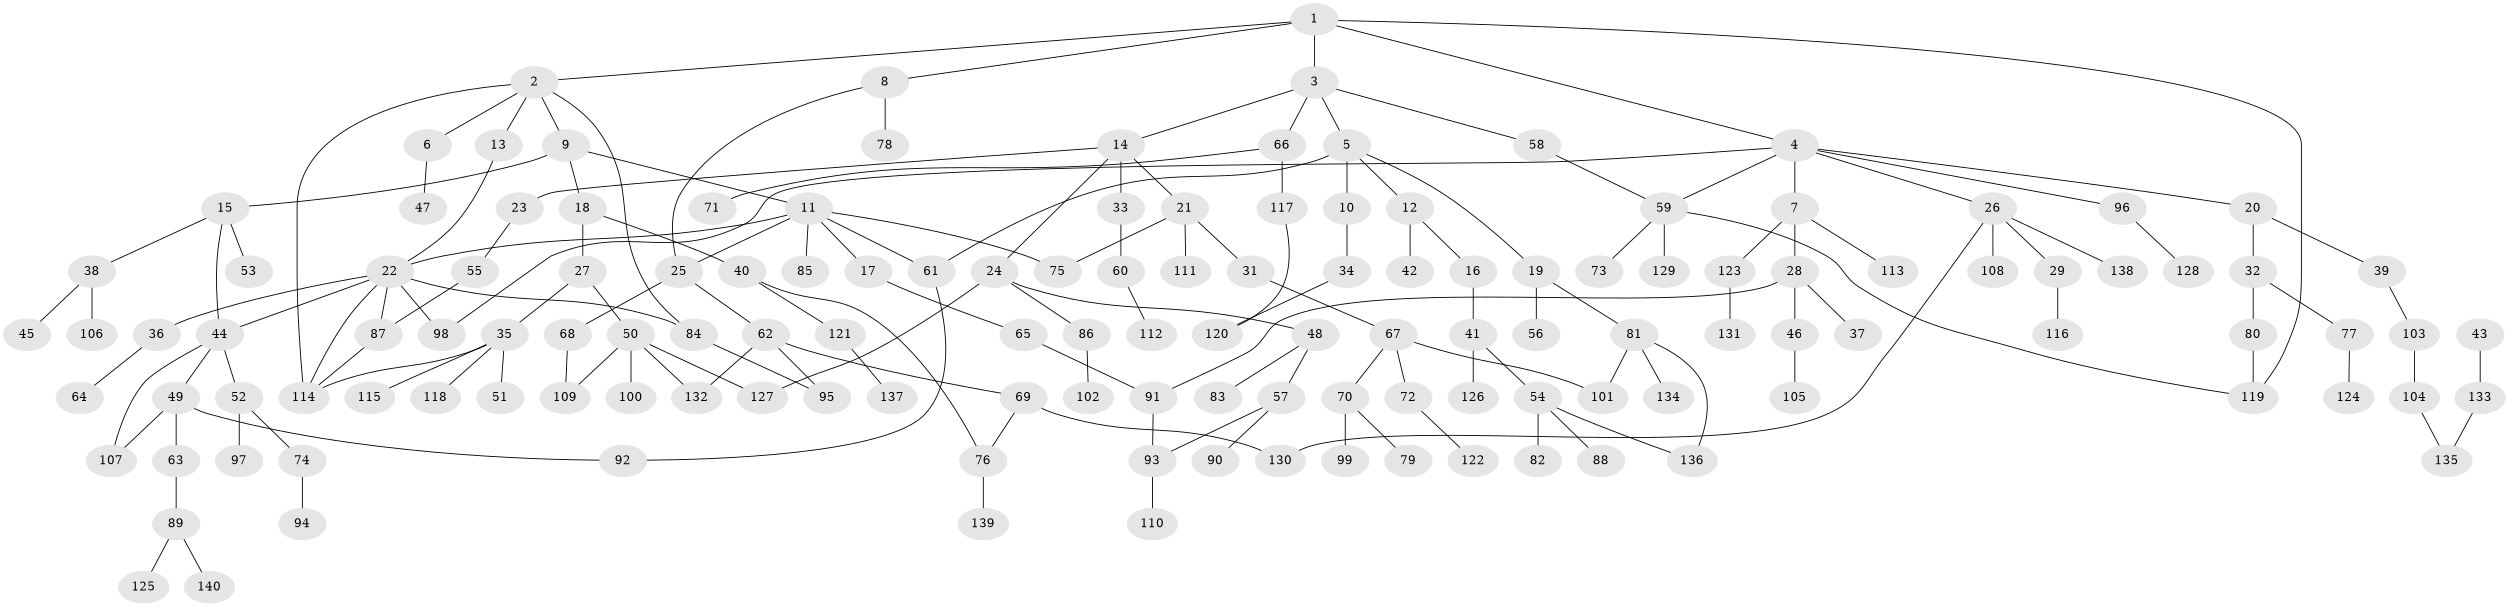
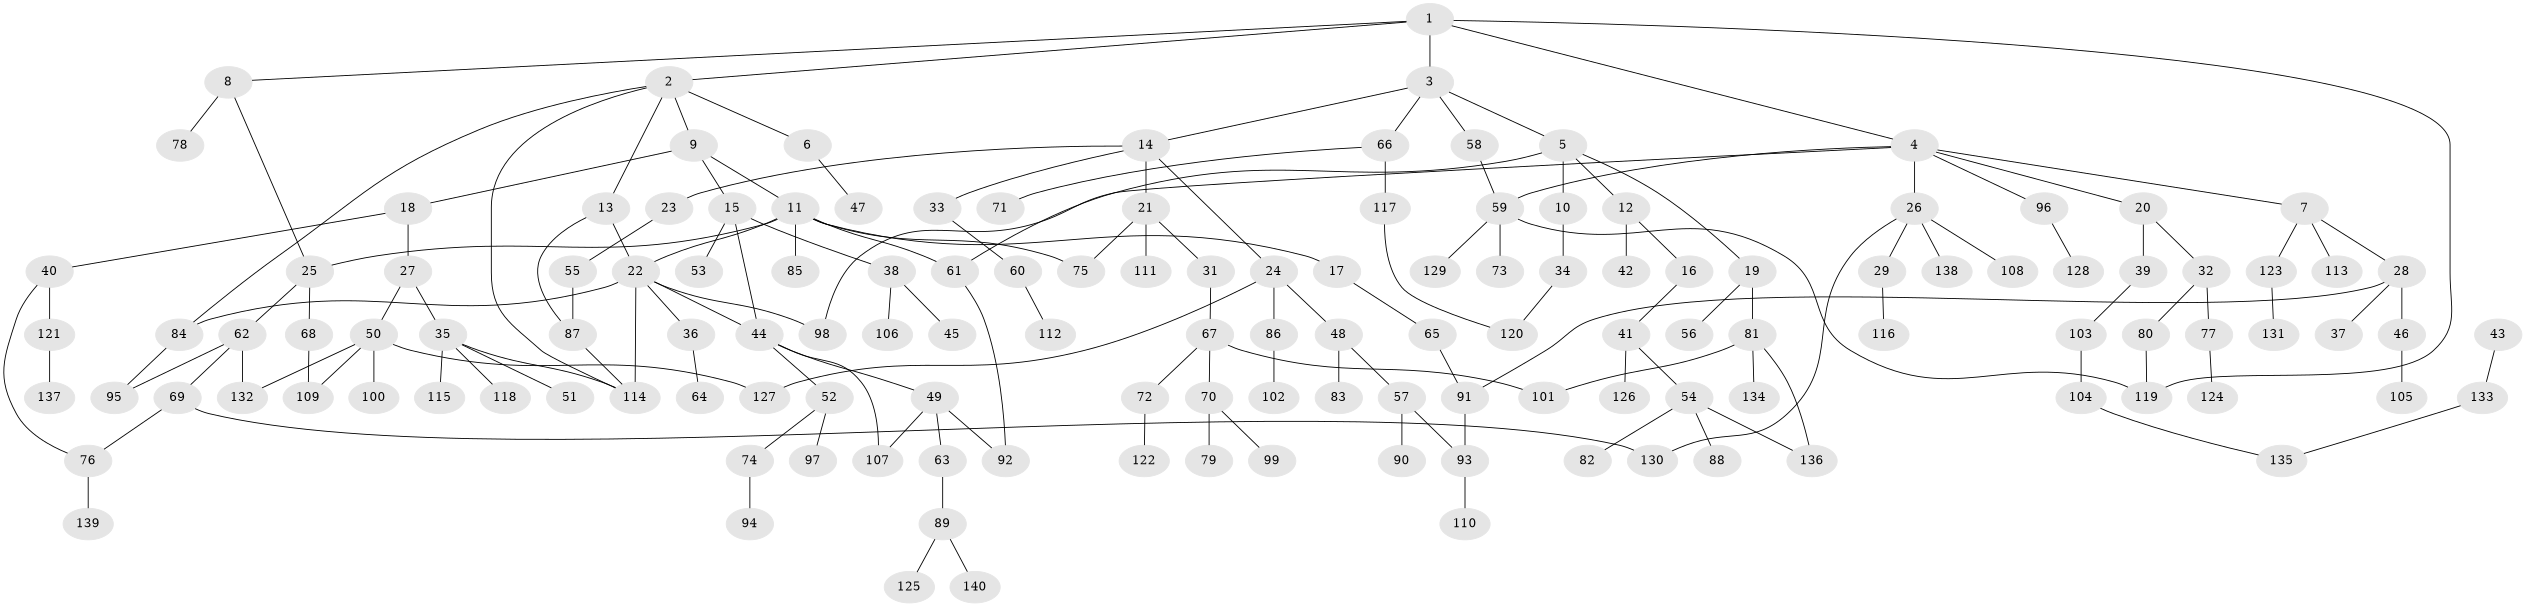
(384, 303) -> (539, 261)
